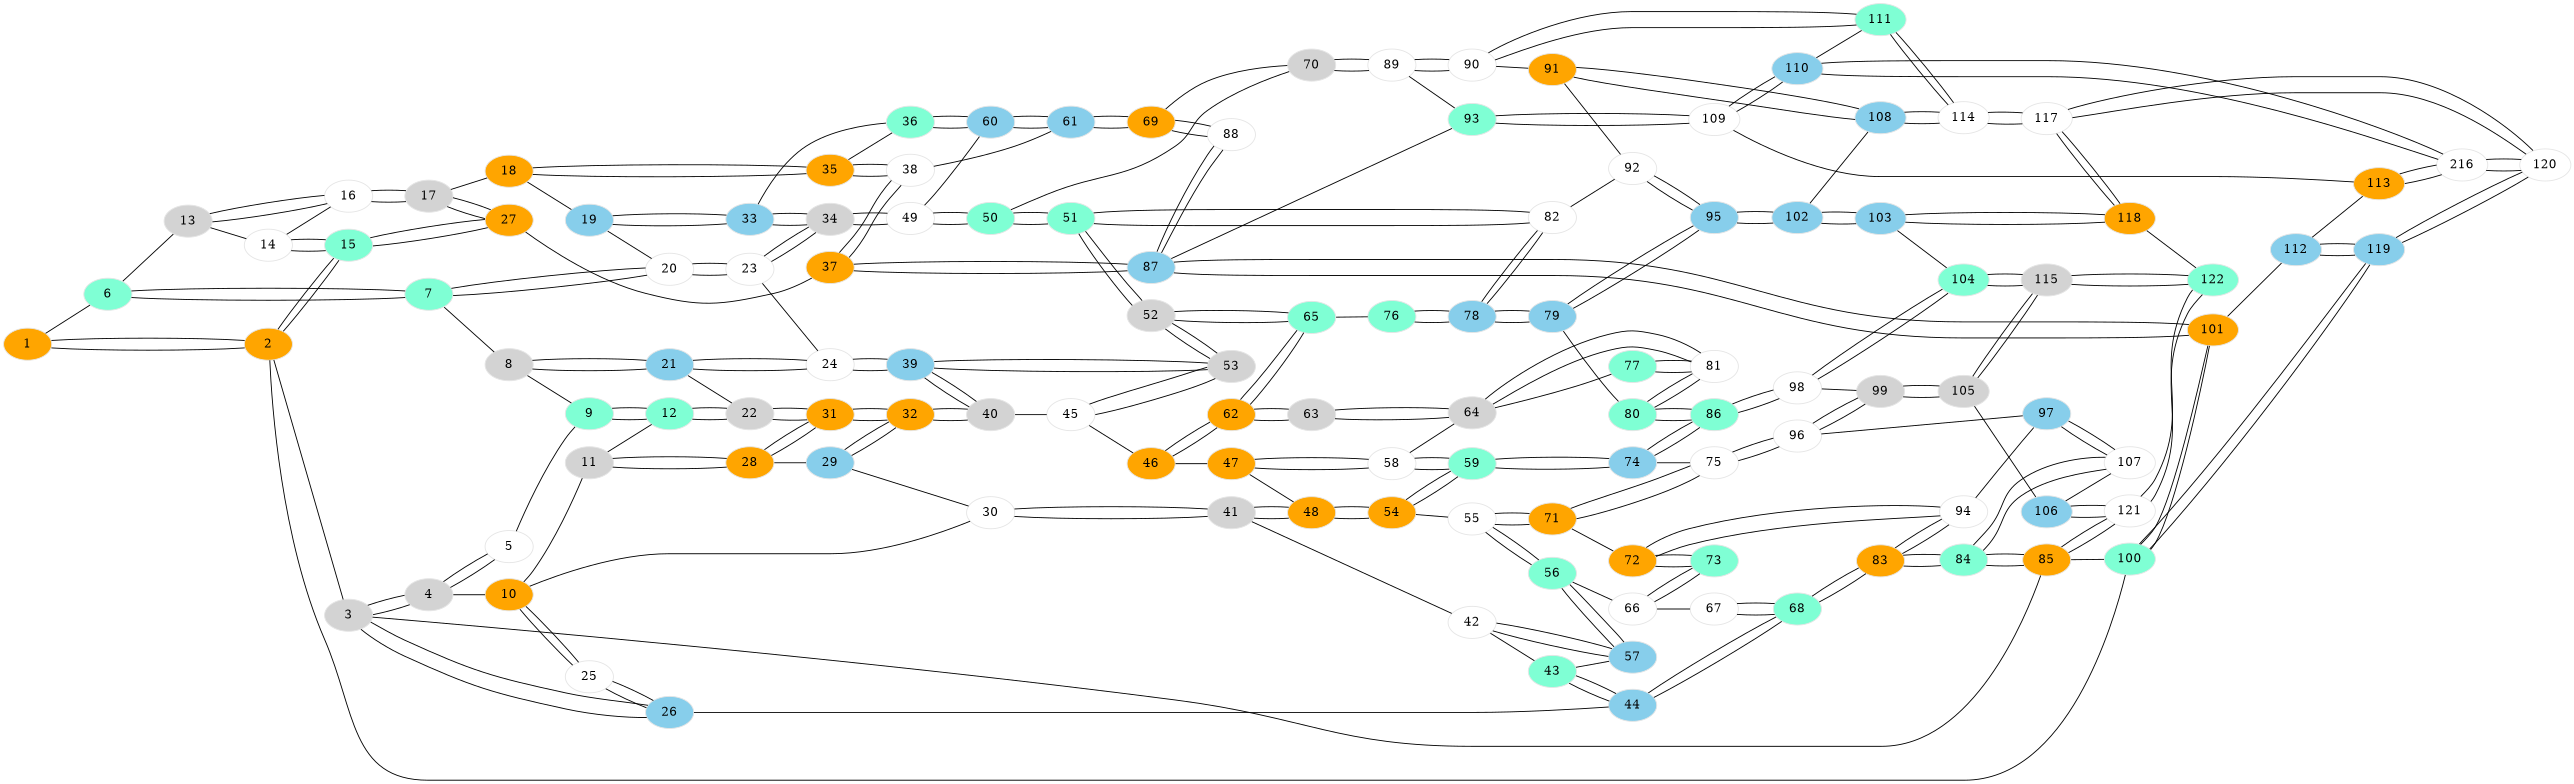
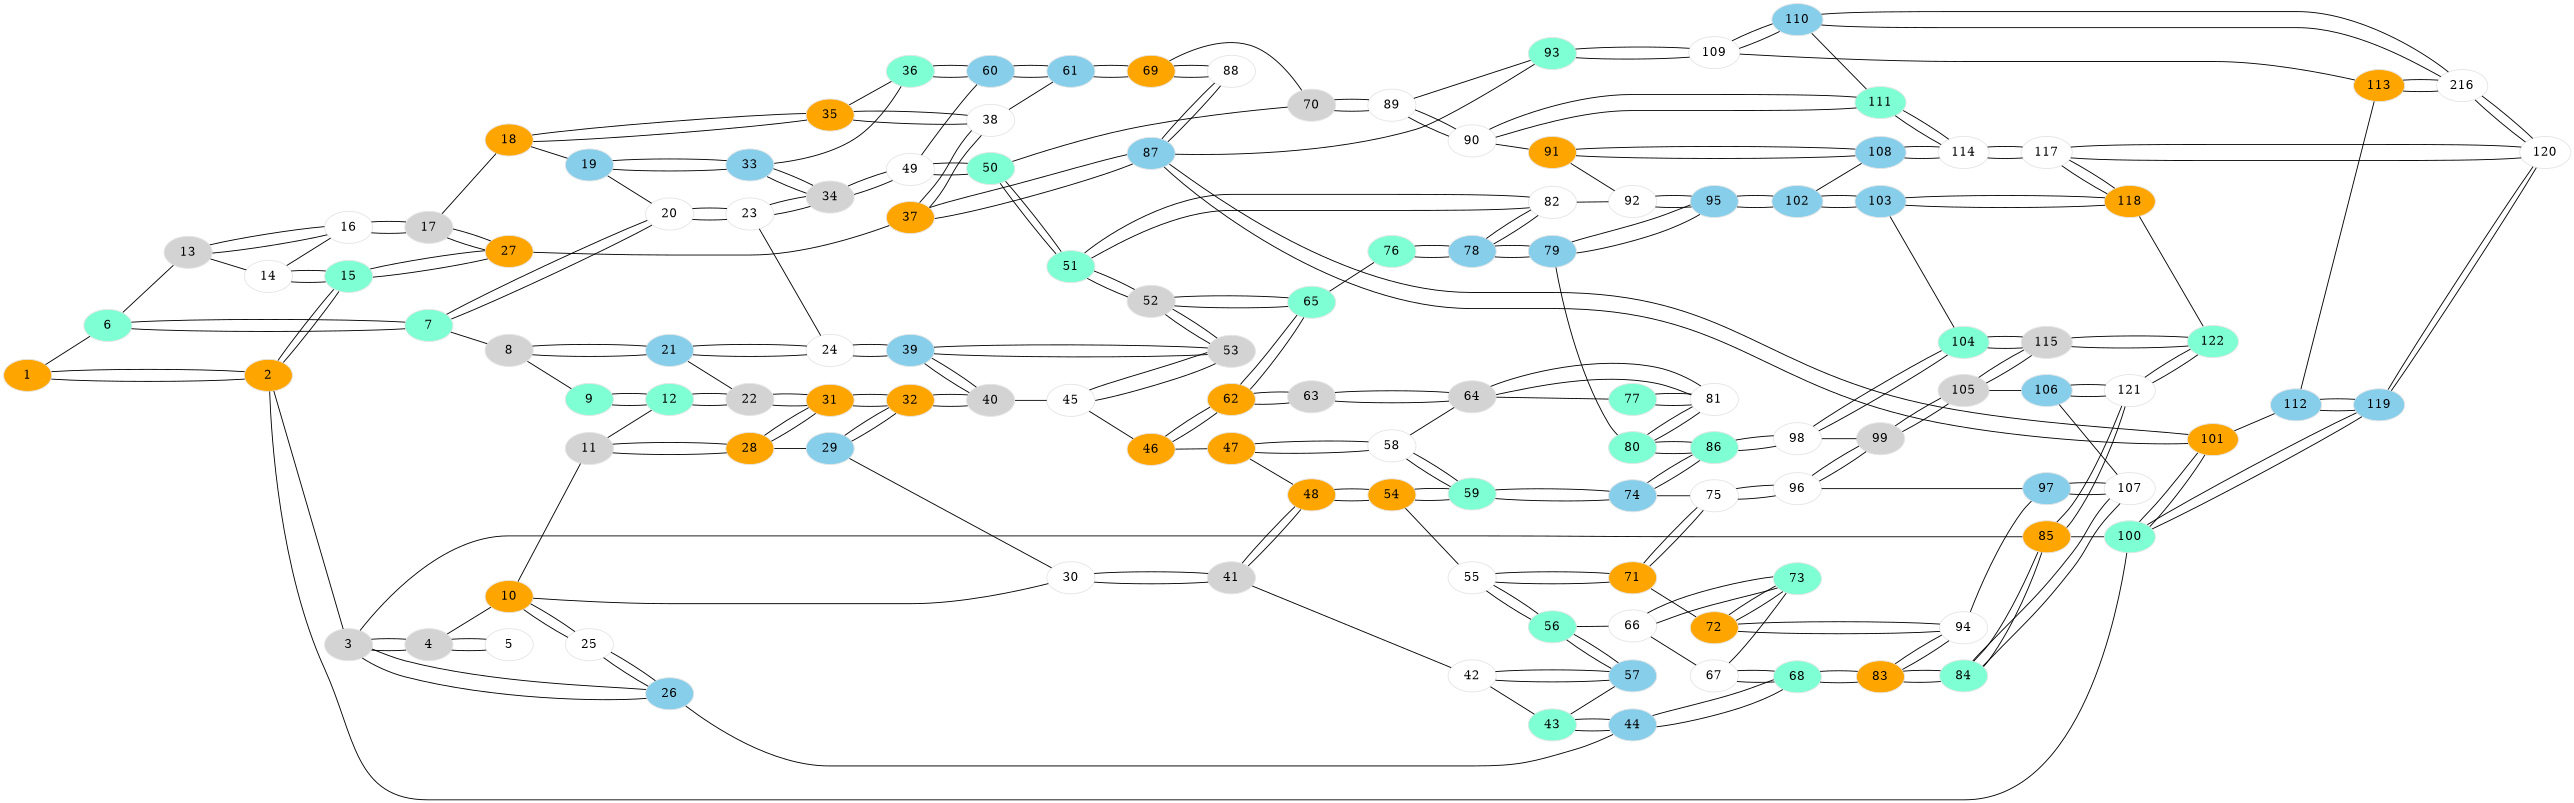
(542, 477) -> none
none -> (1752, 638)
